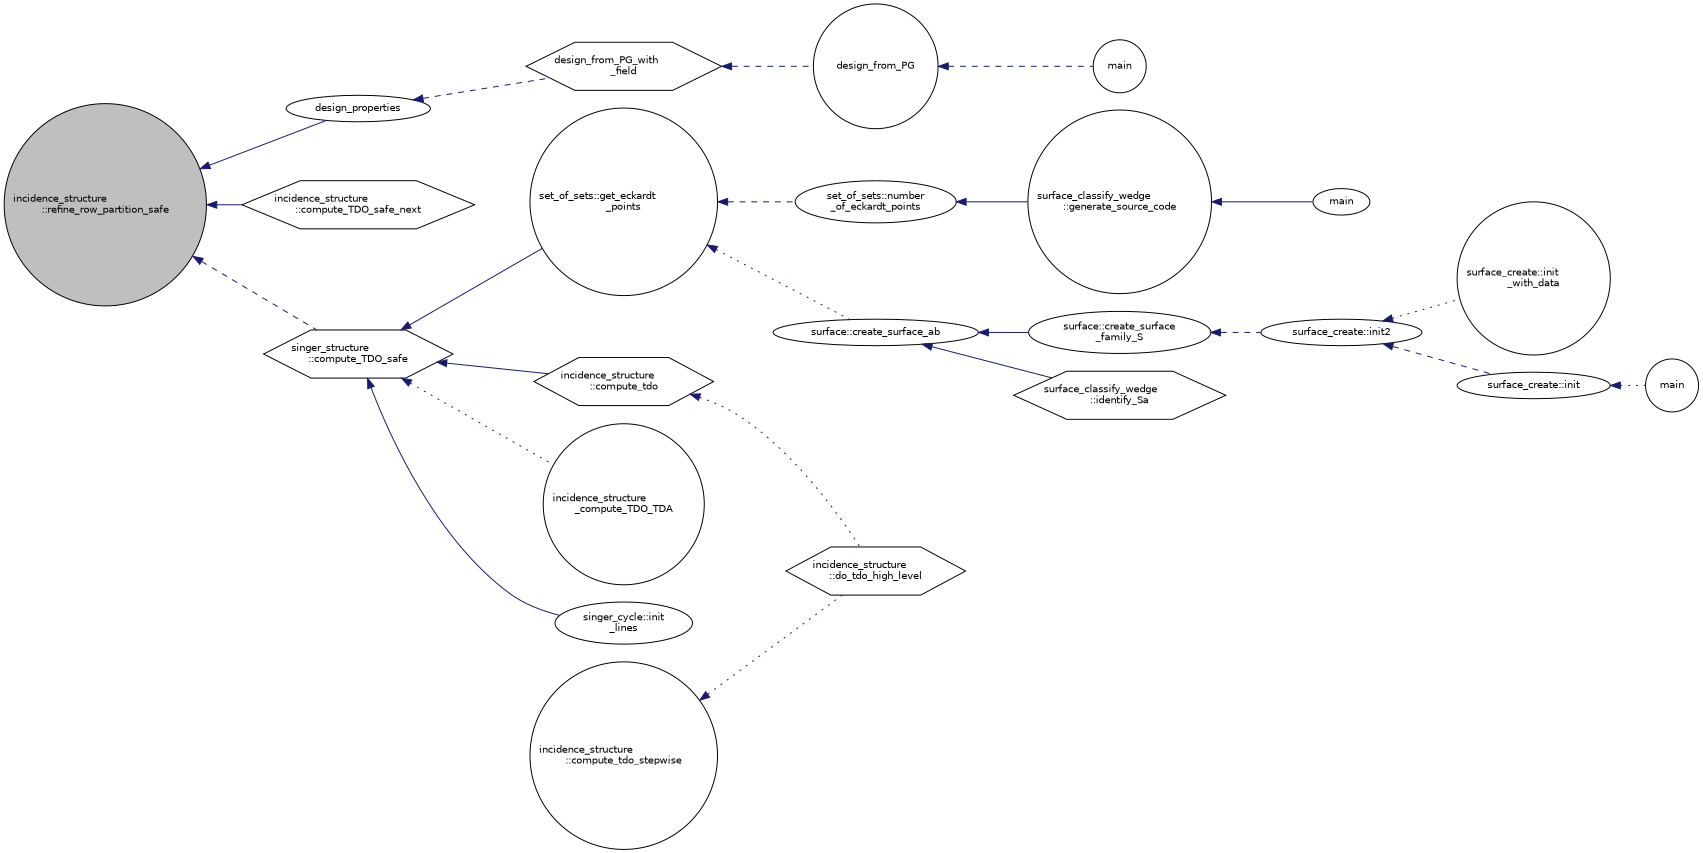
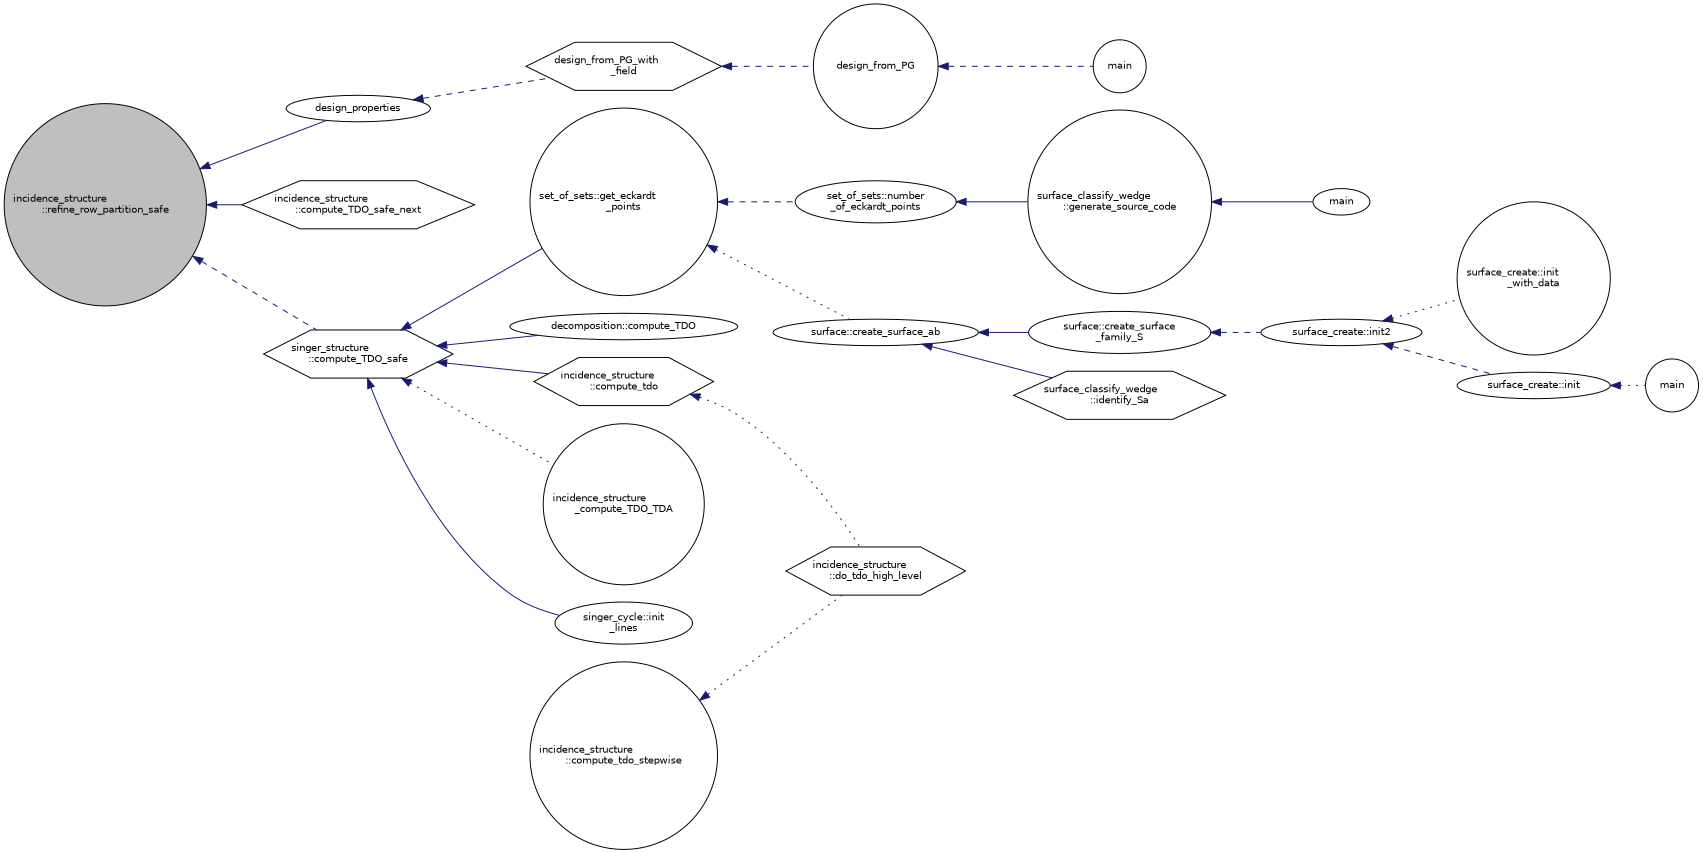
none -> (624, 327)
